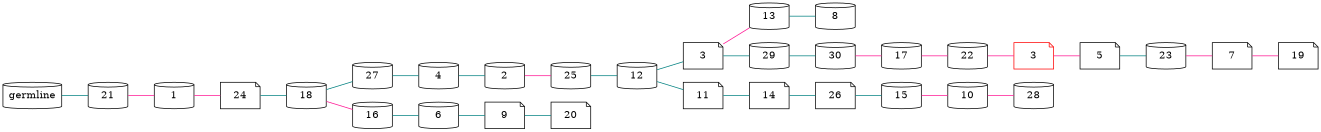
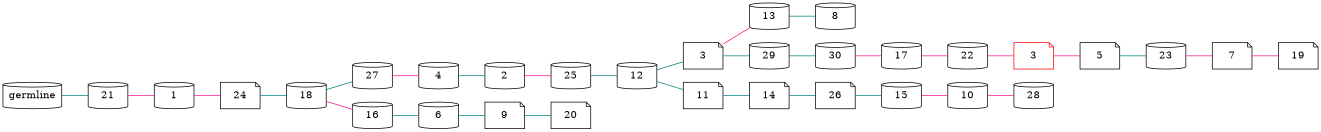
(406, 76) -> (406, 76)
